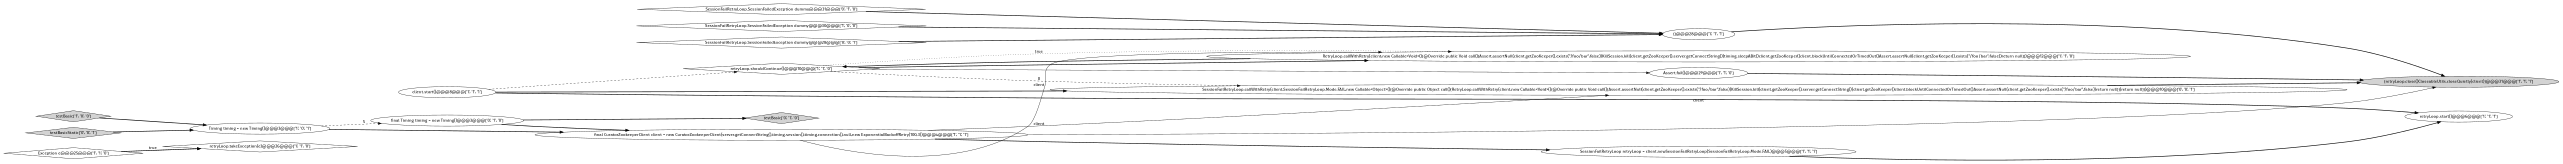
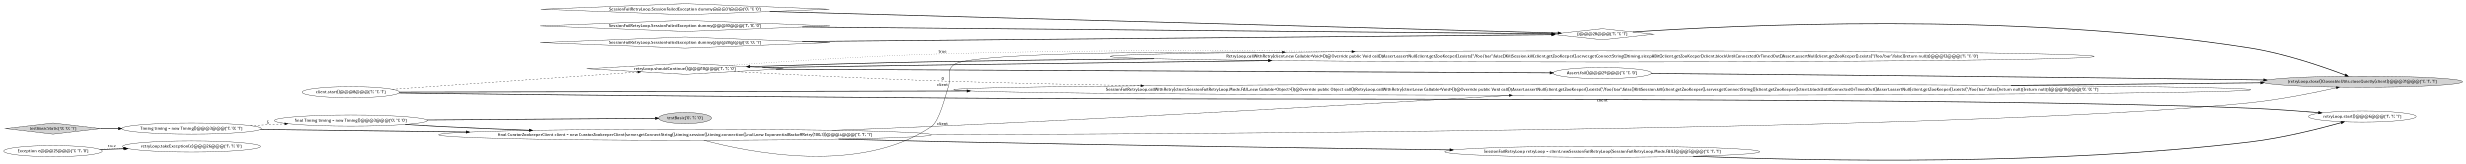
(1699, 34) -> (1602, 34)
(1259, 71) -> (1163, 71)
(73, 116) -> none
(781, 118) -> (685, 118)
(260, 146) -> (191, 146)
(73, 153) -> (53, 151)
